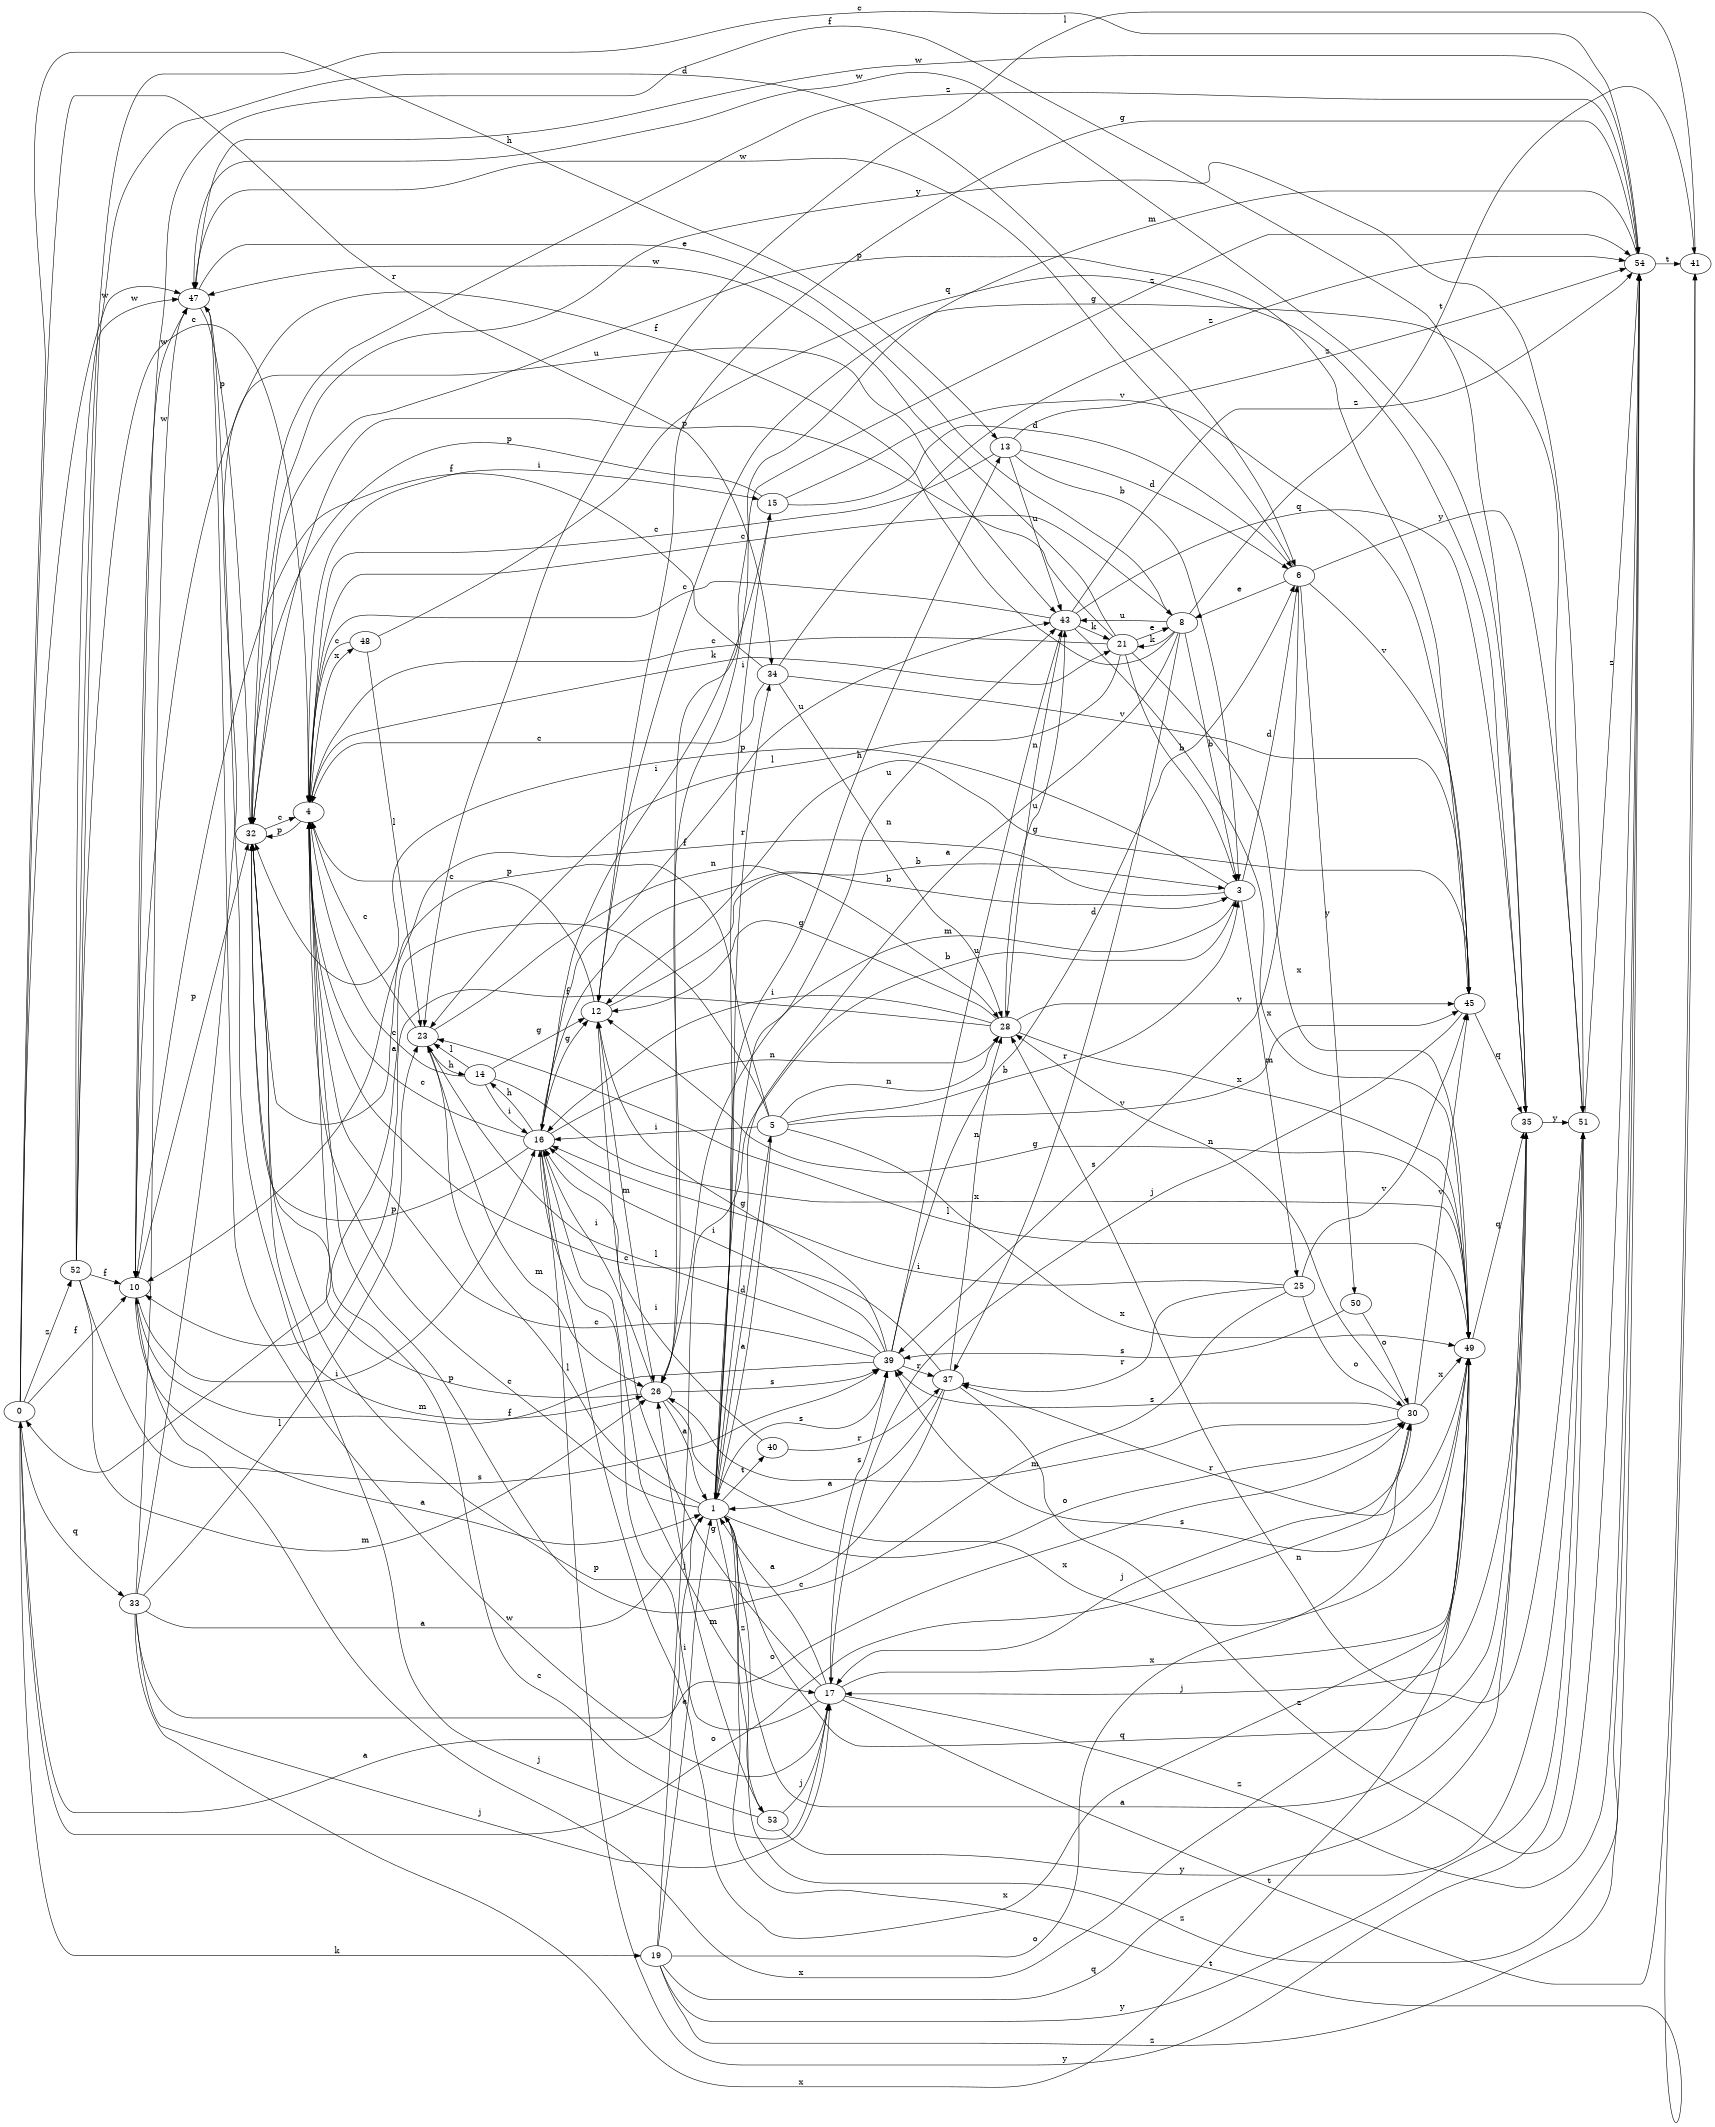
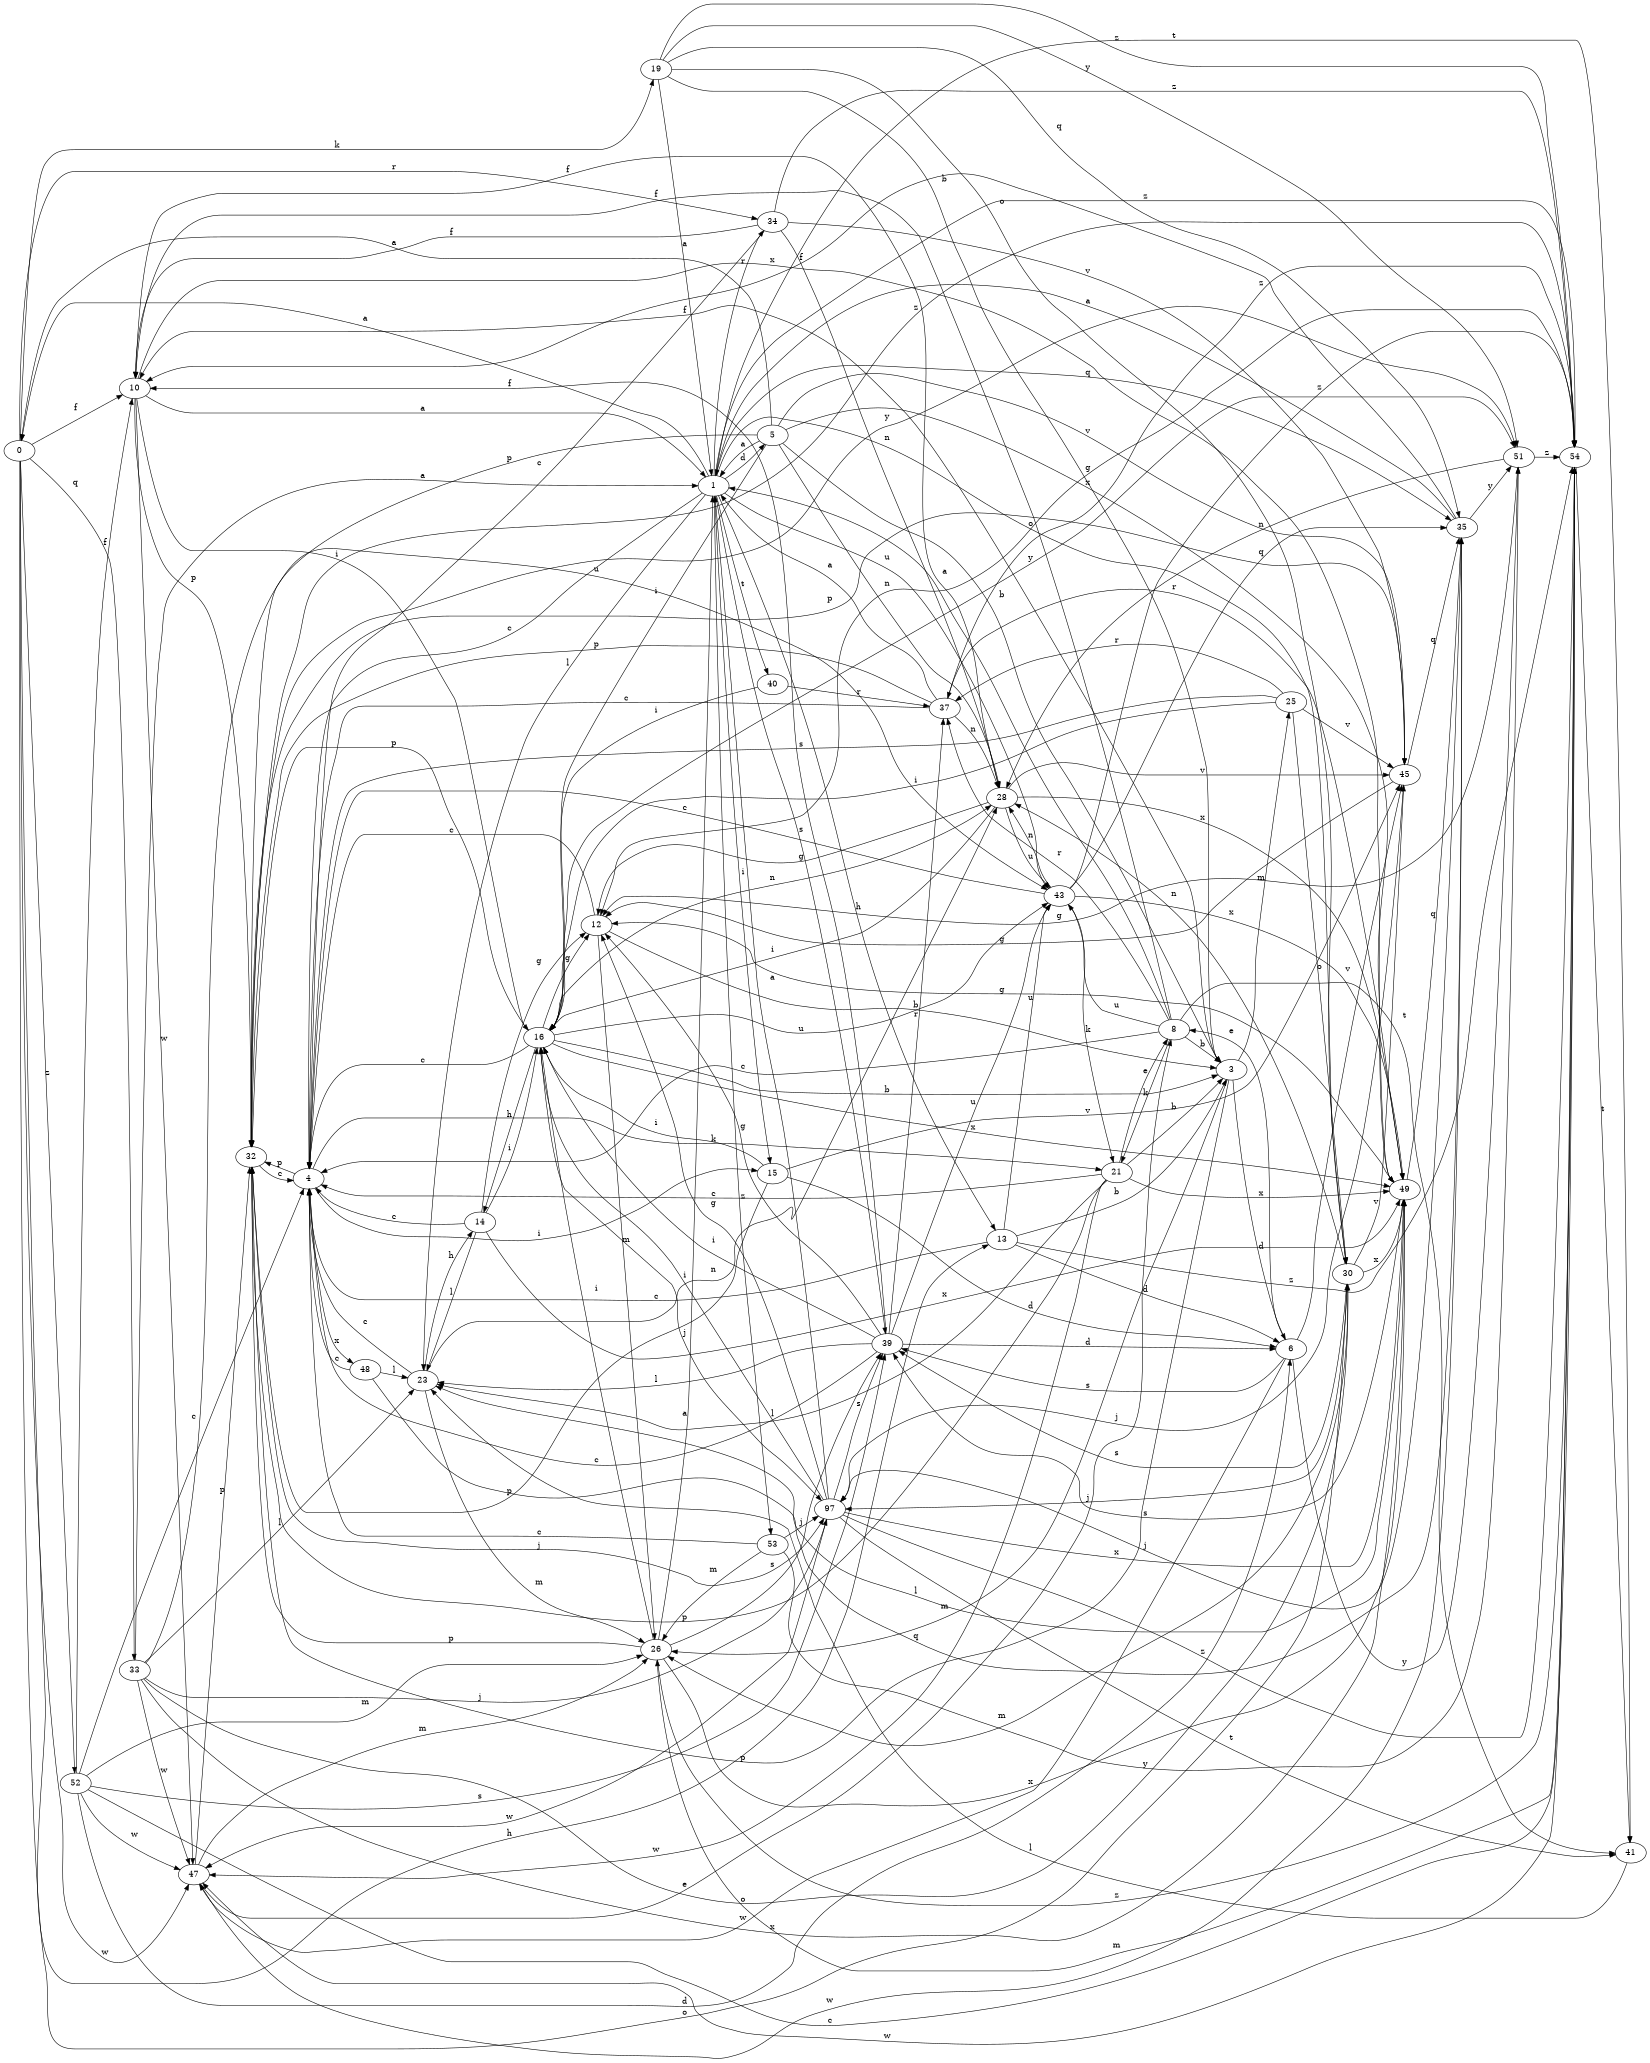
(1356, 1304) -> none
(801, 1585) -> (801, 744)
(830, 1694) -> (830, 1509)
